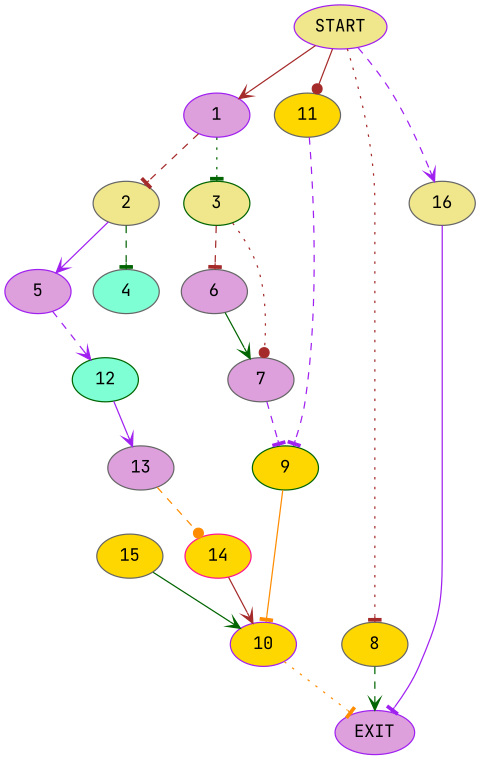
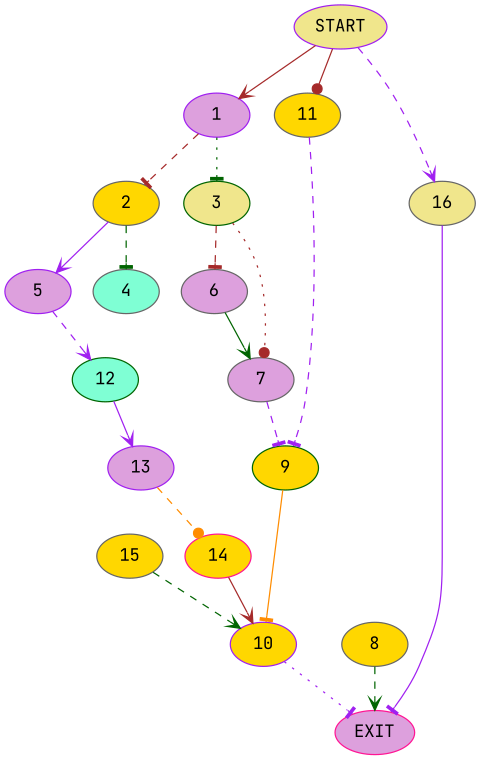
(126, 203) -> (126, 203)
(375, 331) -> none
(141, 468) -> (141, 468)
(192, 597) -> (192, 597)
(316, 686) -> (316, 686)
(375, 733) -> (375, 733)
